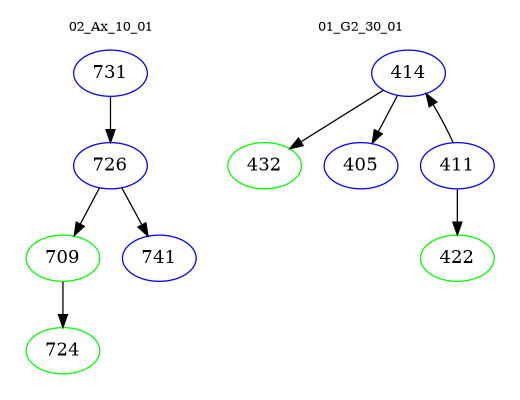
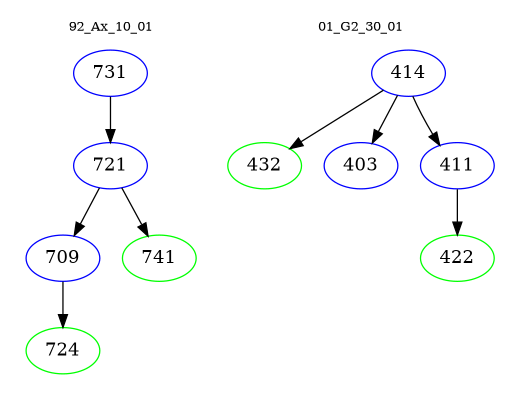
(111, 28) -> (111, 28)
(444, 123) -> (422, 115)
(110, 166) -> (110, 166)
(361, 166) -> (361, 166)
(63, 258) -> (63, 258)
(159, 258) -> (159, 258)
